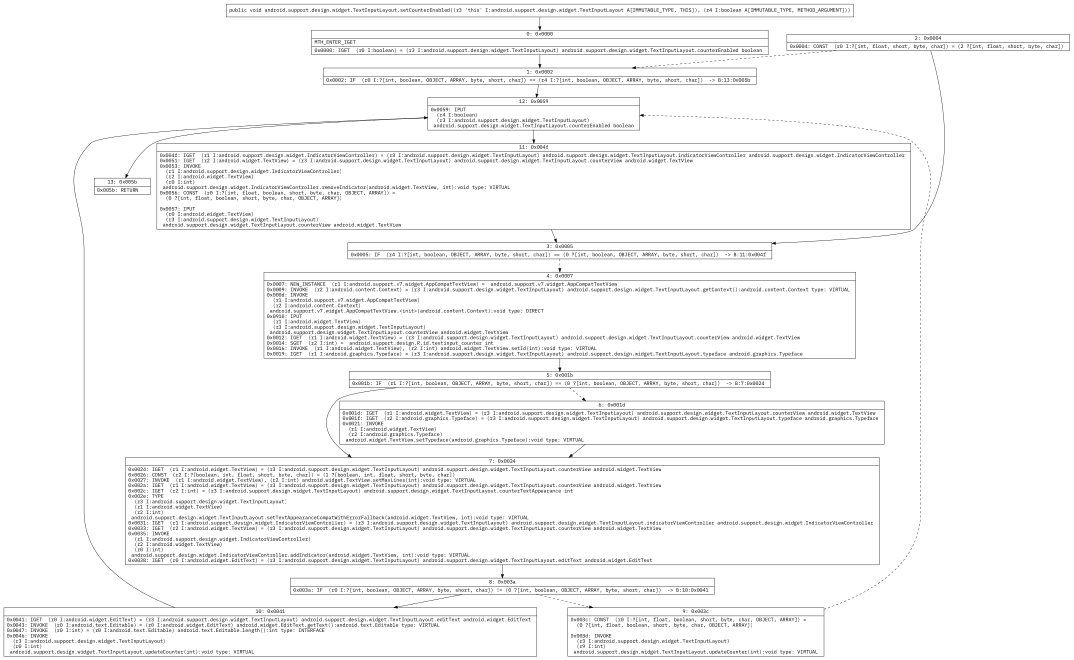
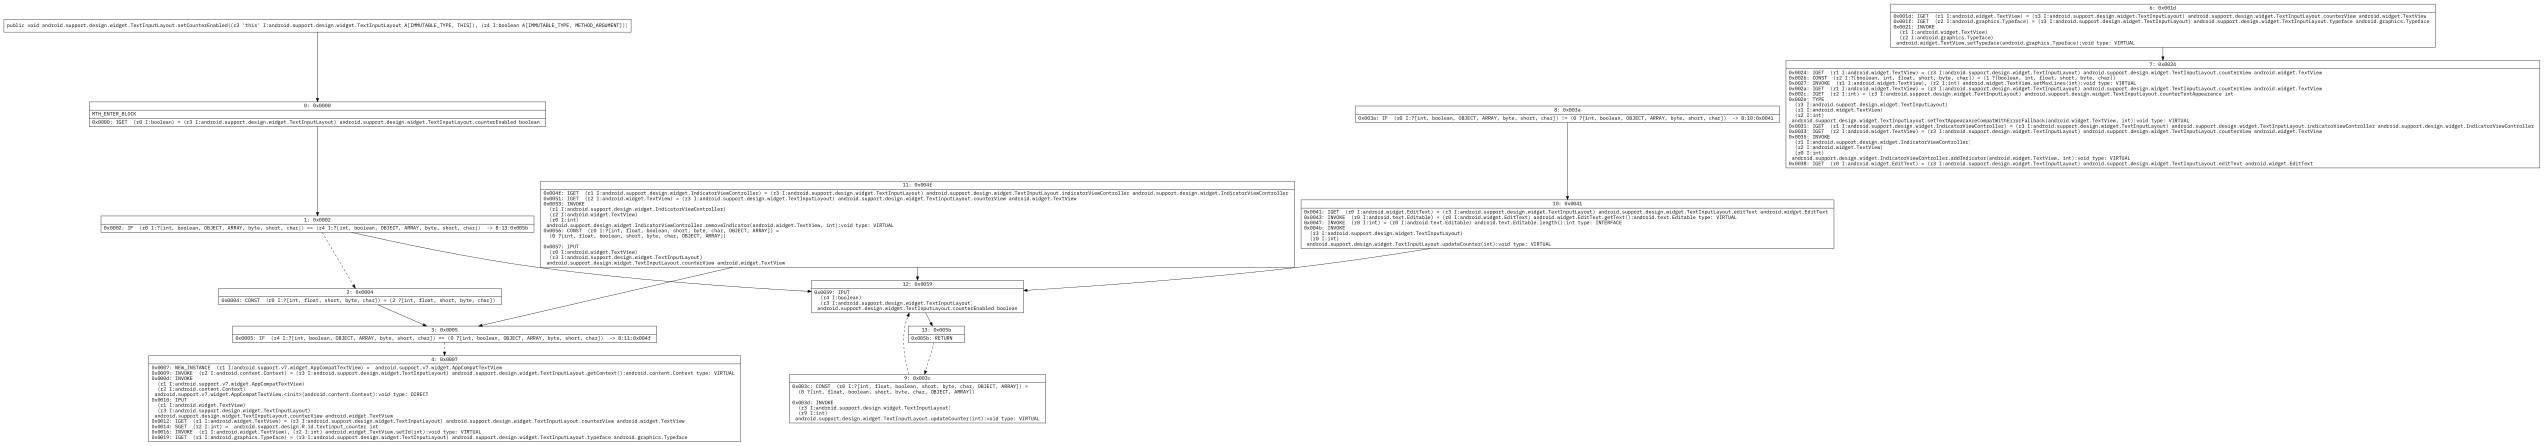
(335, 42) -> (114, 114)
(736, 59) -> (338, 259)
(534, 135) -> (918, 272)
(288, 316) -> (172, 400)
(560, 380) -> none
(502, 570) -> none
(563, 601) -> (930, 357)
